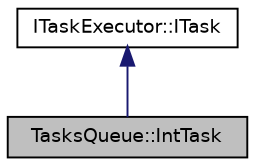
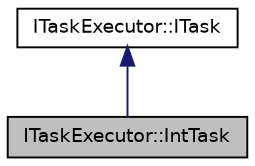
(128, 137) -> (128, 137)
